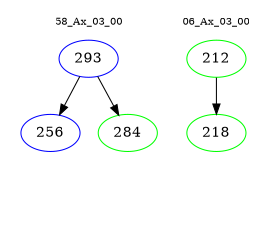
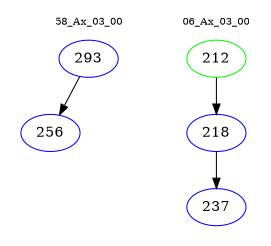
(128, 133) -> none
(216, 133) -> (216, 133)
none -> (216, 207)
